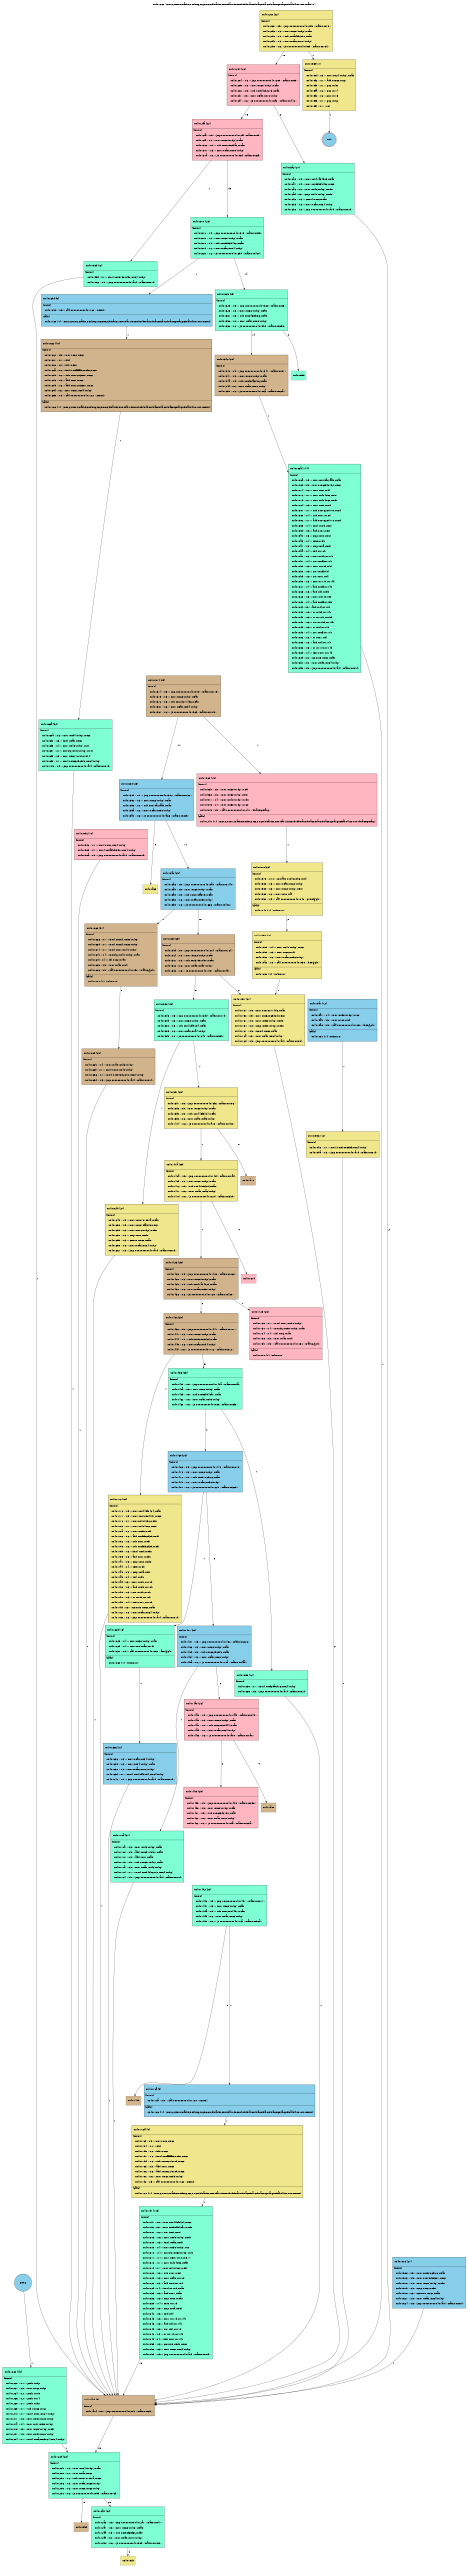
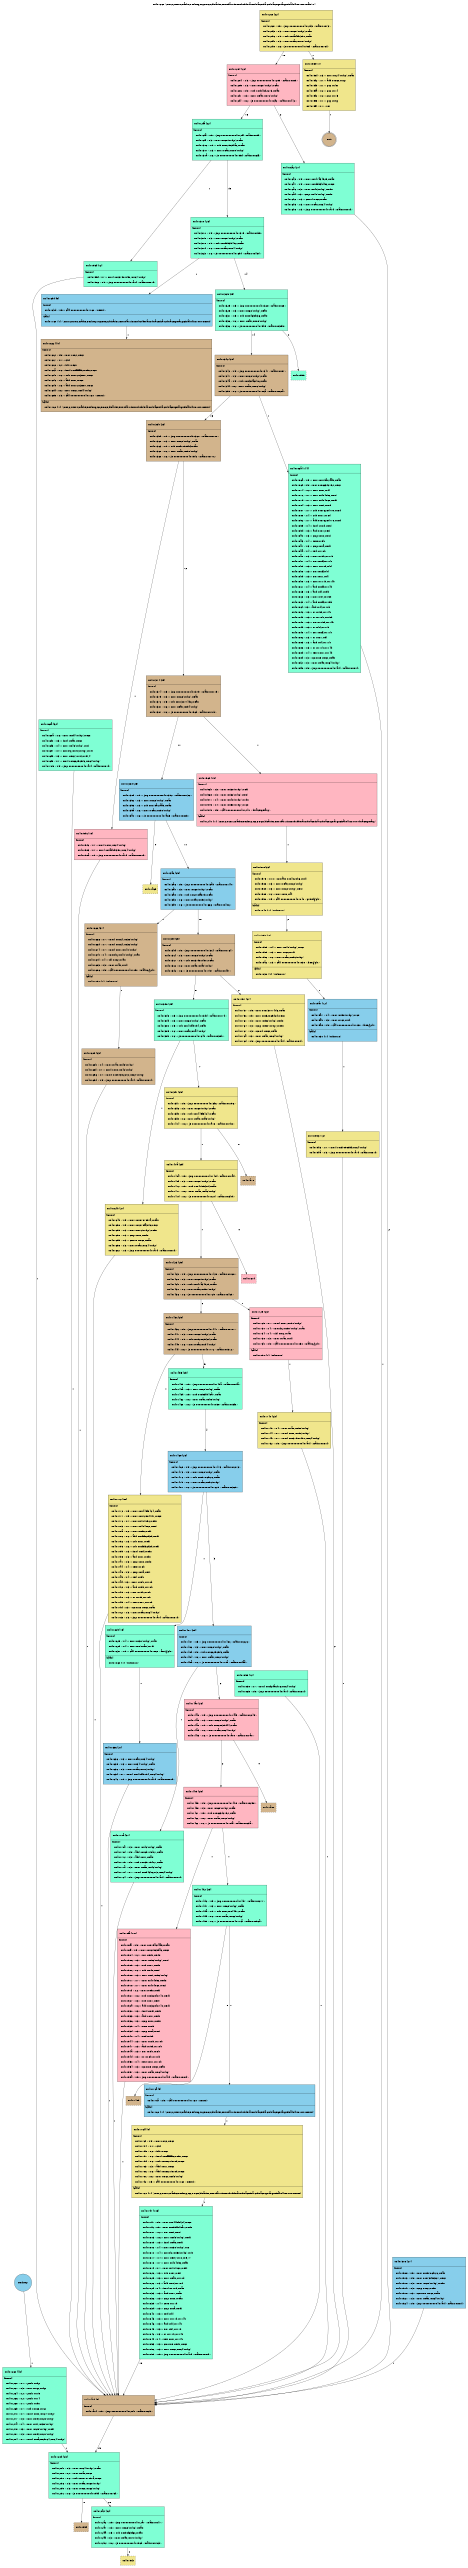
(227, 140) -> (227, 140)
(329, 140) -> (329, 140)
none -> (183, 441)
(98, 565) -> none
(278, 986) -> (315, 988)
none -> (294, 1430)
(264, 1535) -> none
none -> (225, 1856)
none -> (154, 2005)
(23, 2283) -> (23, 2283)
